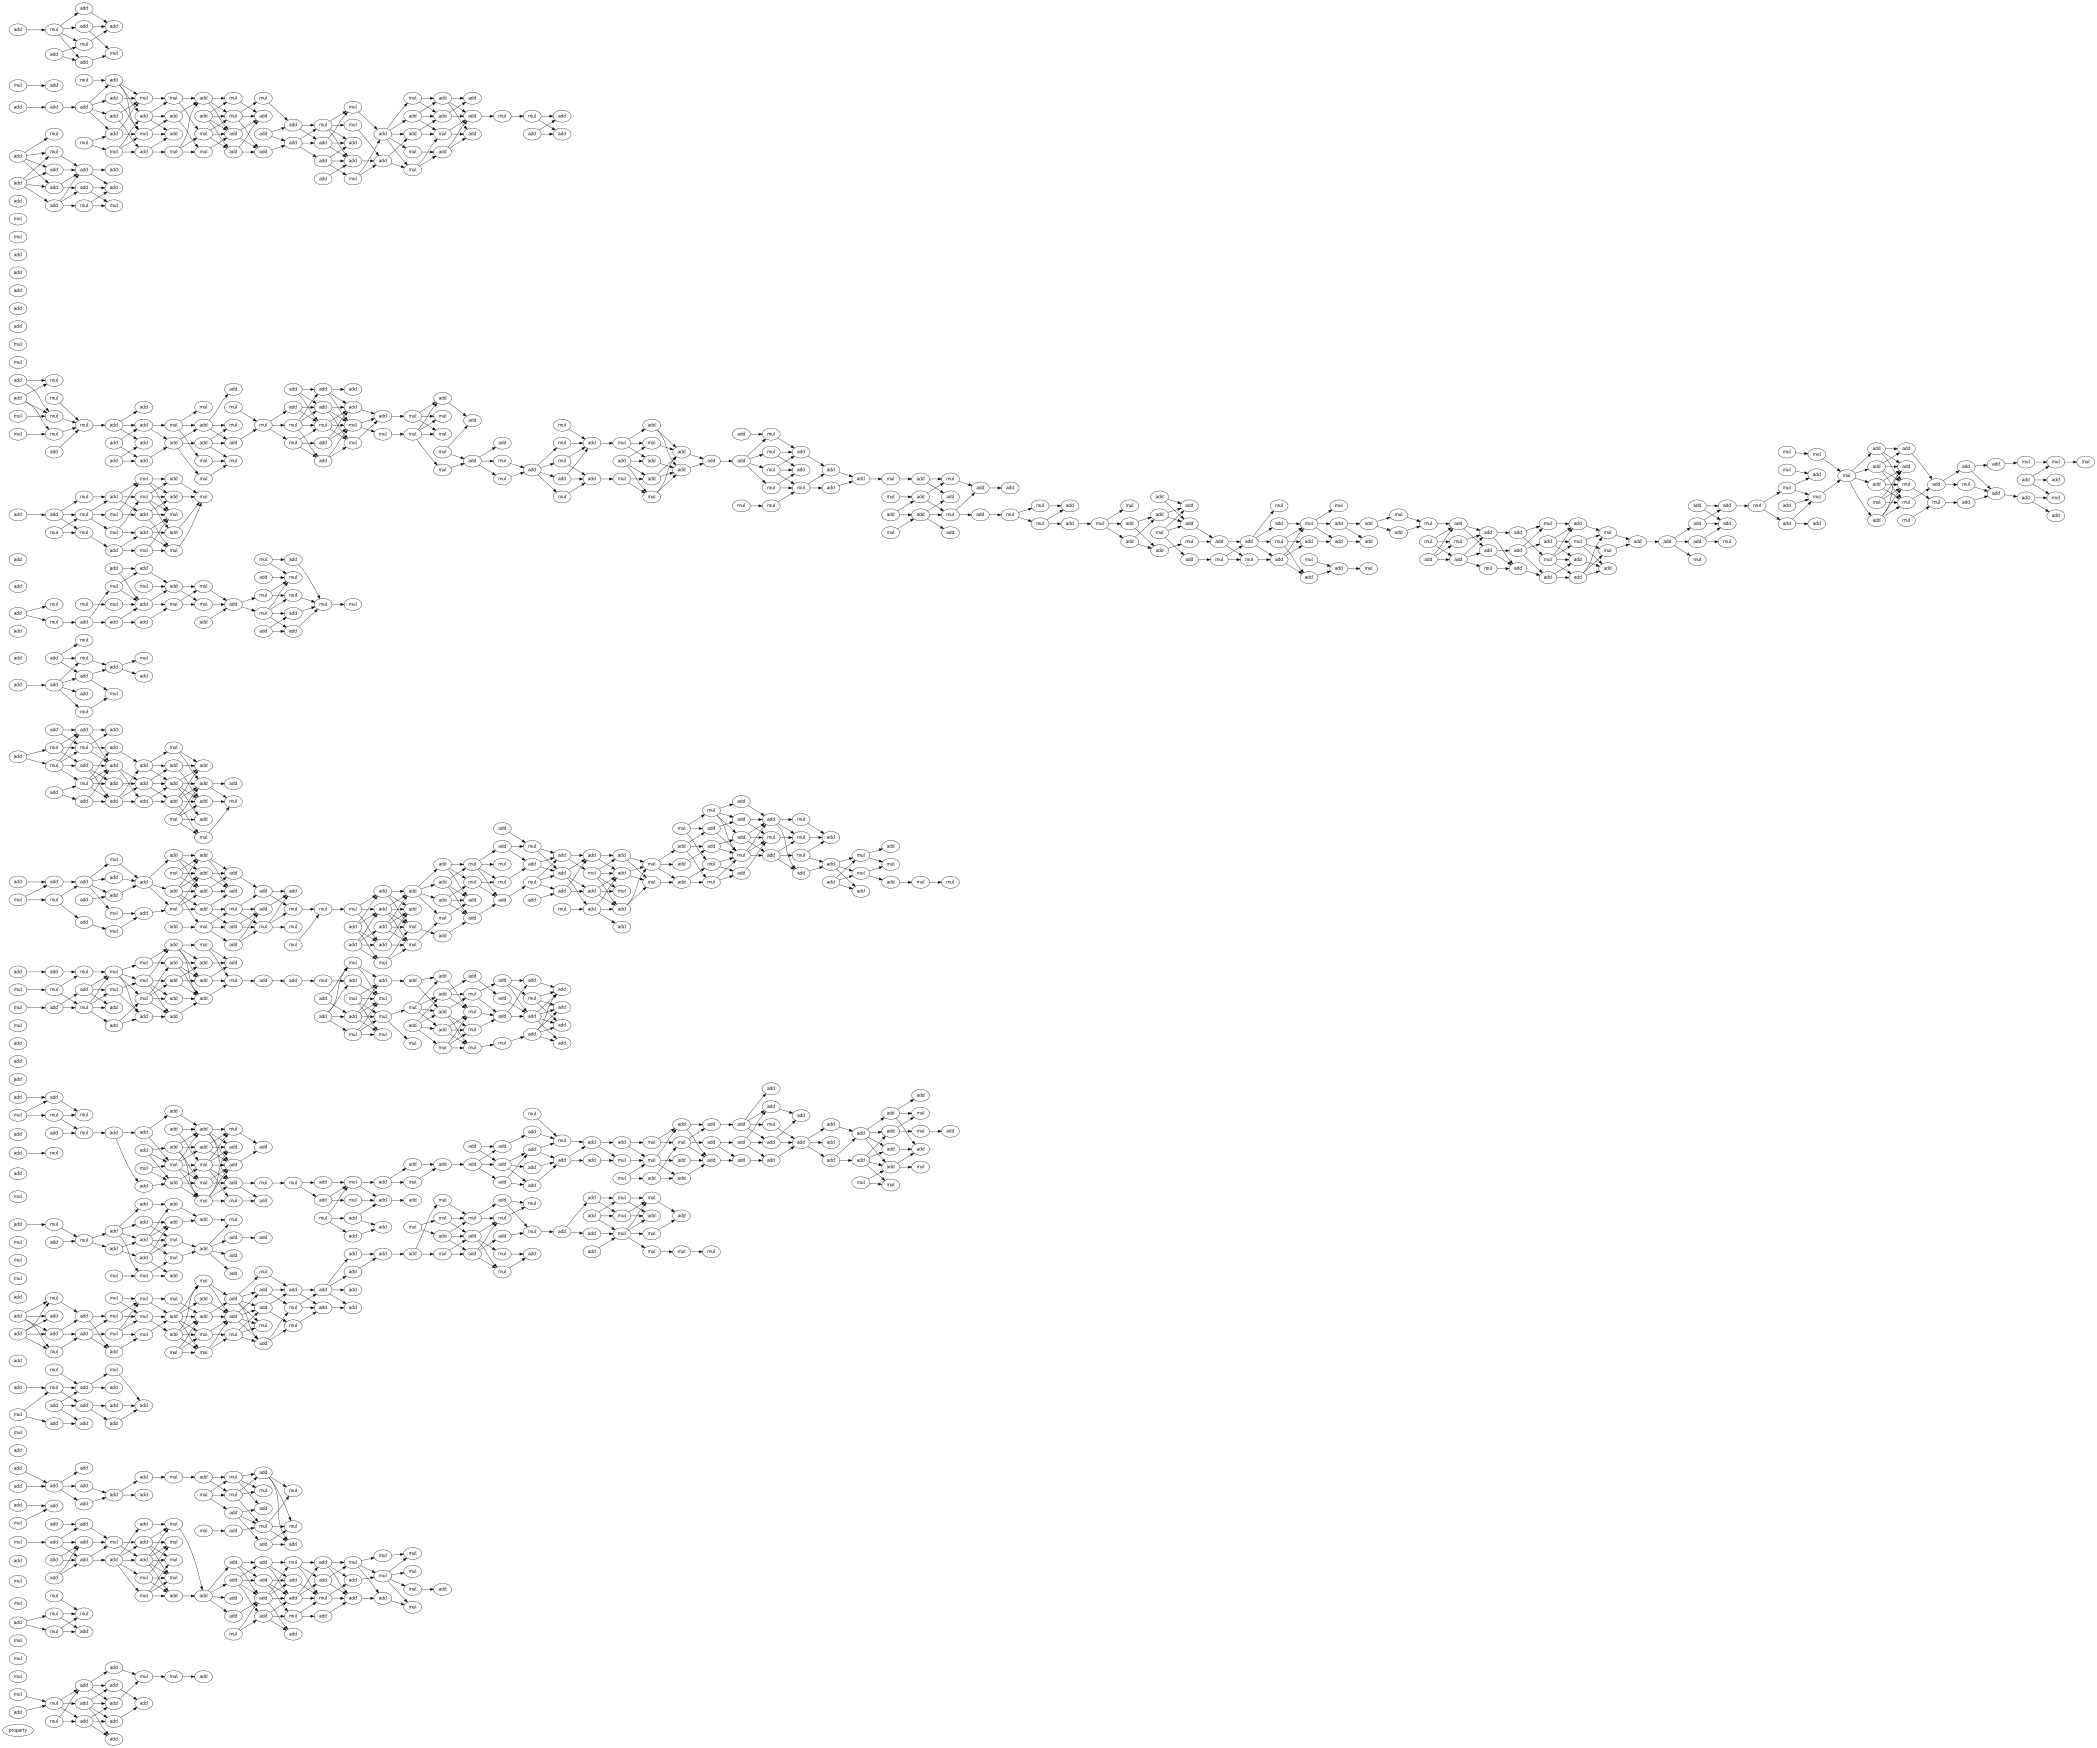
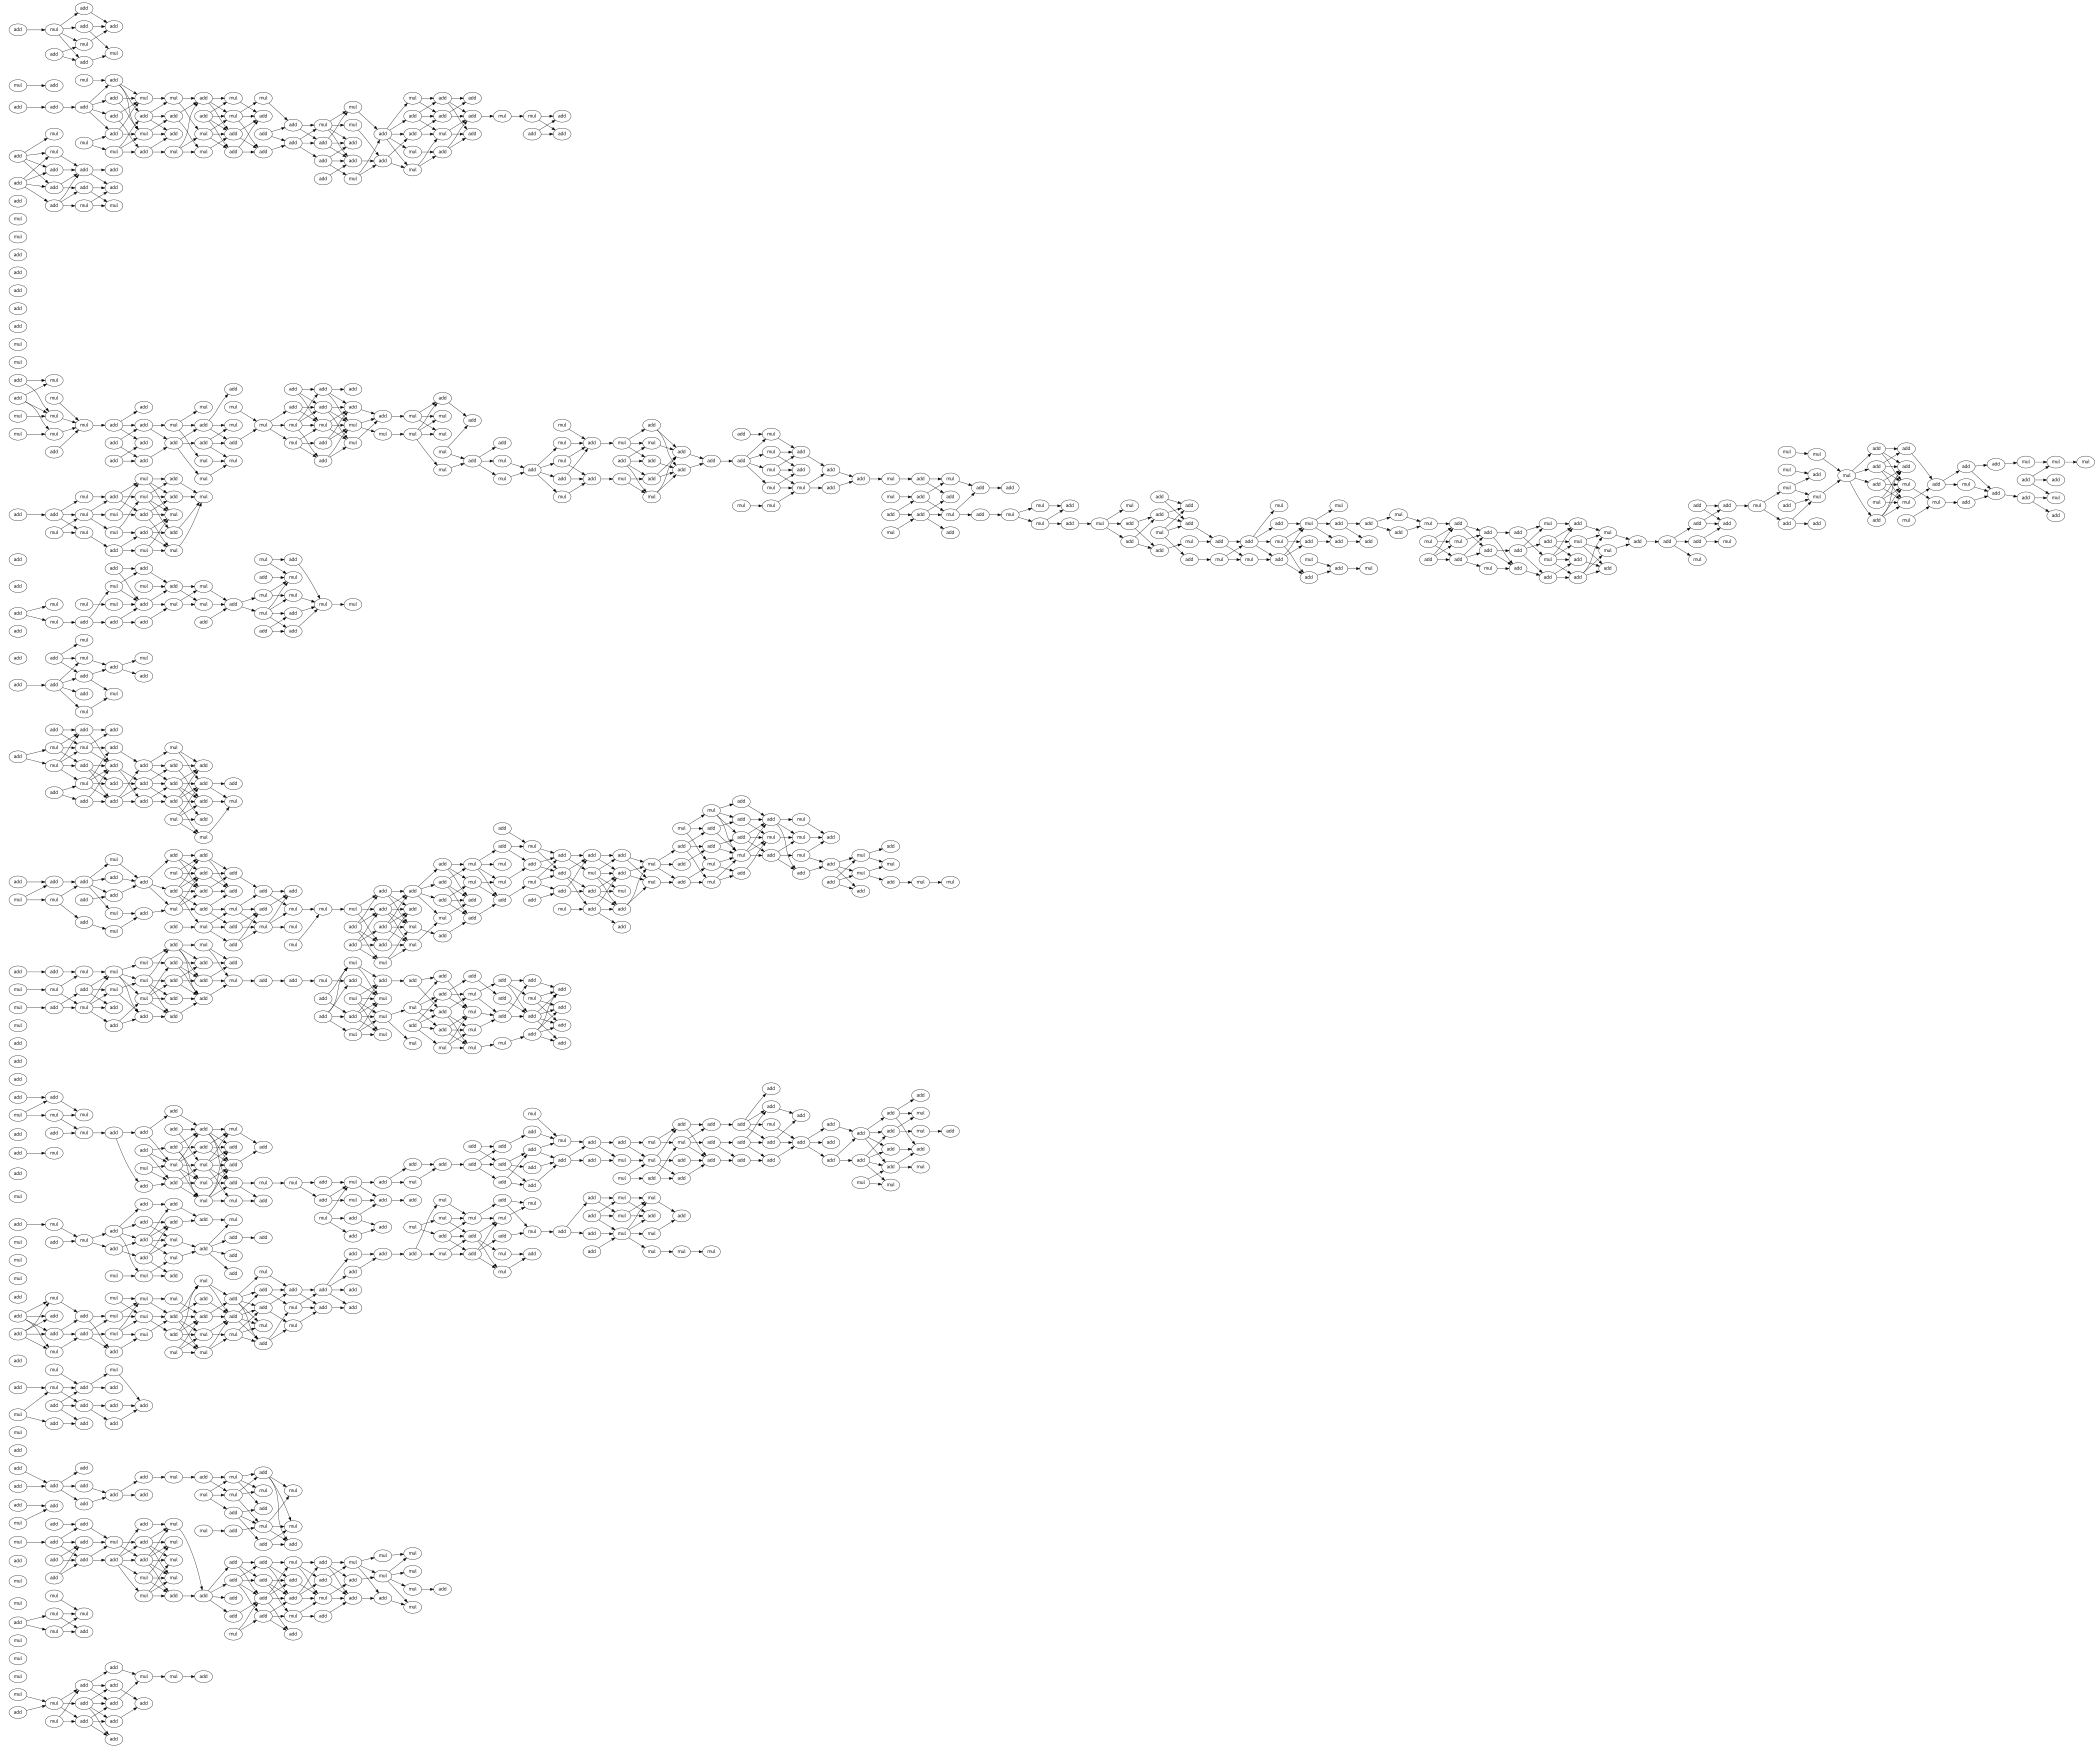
(18, 1730) -> none
